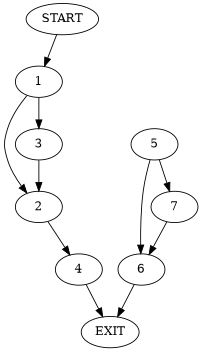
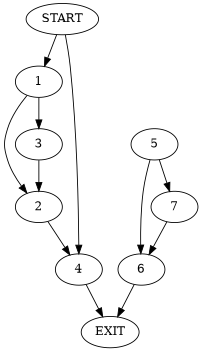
none -> (76, 140)
